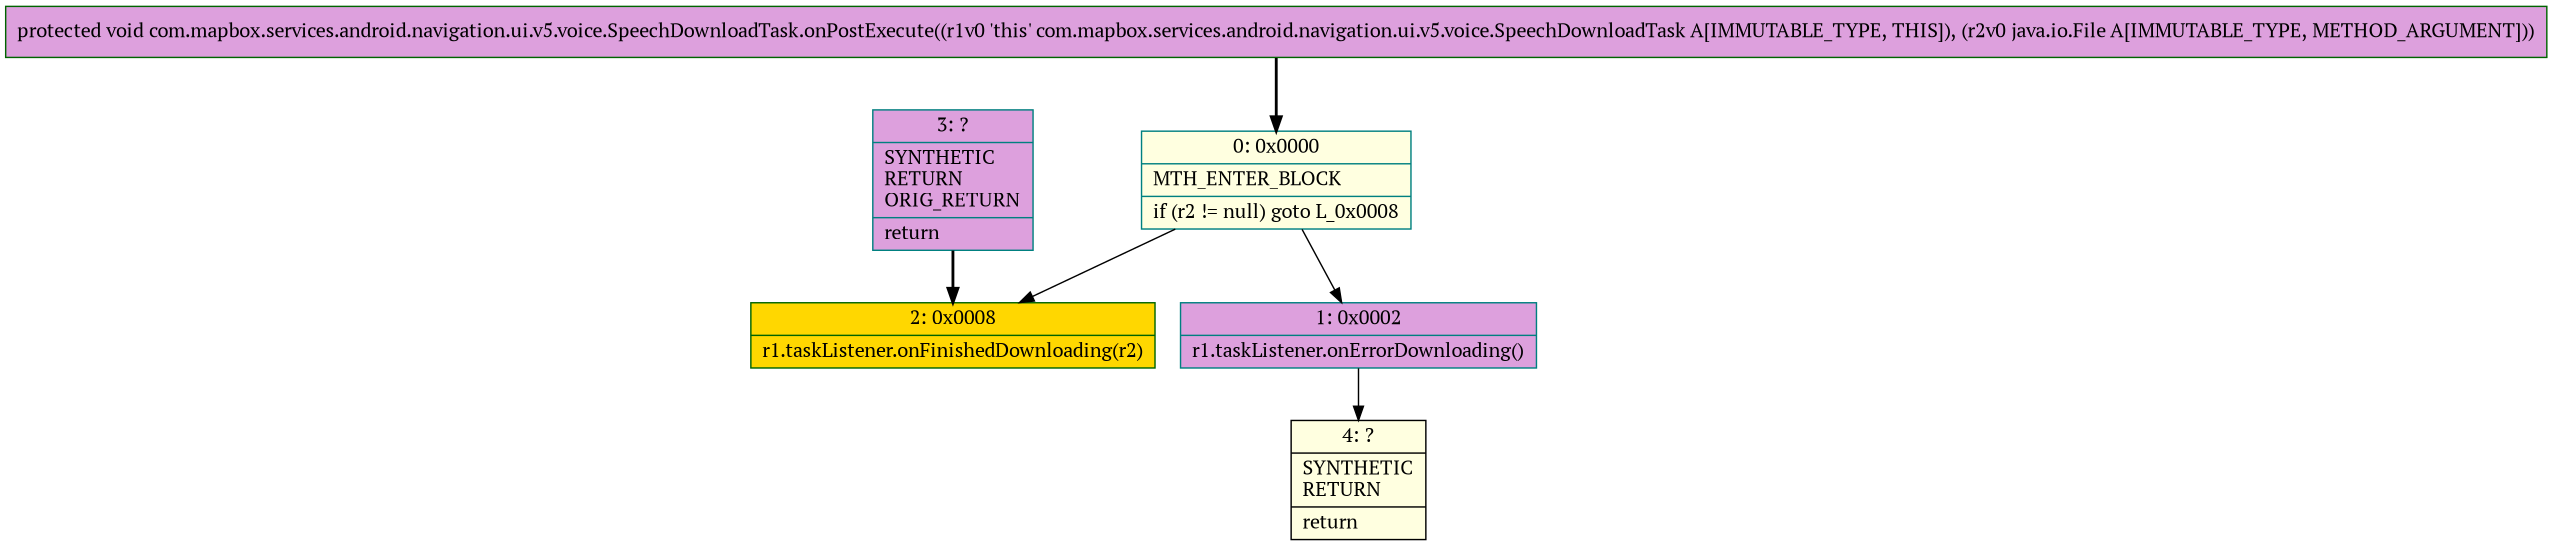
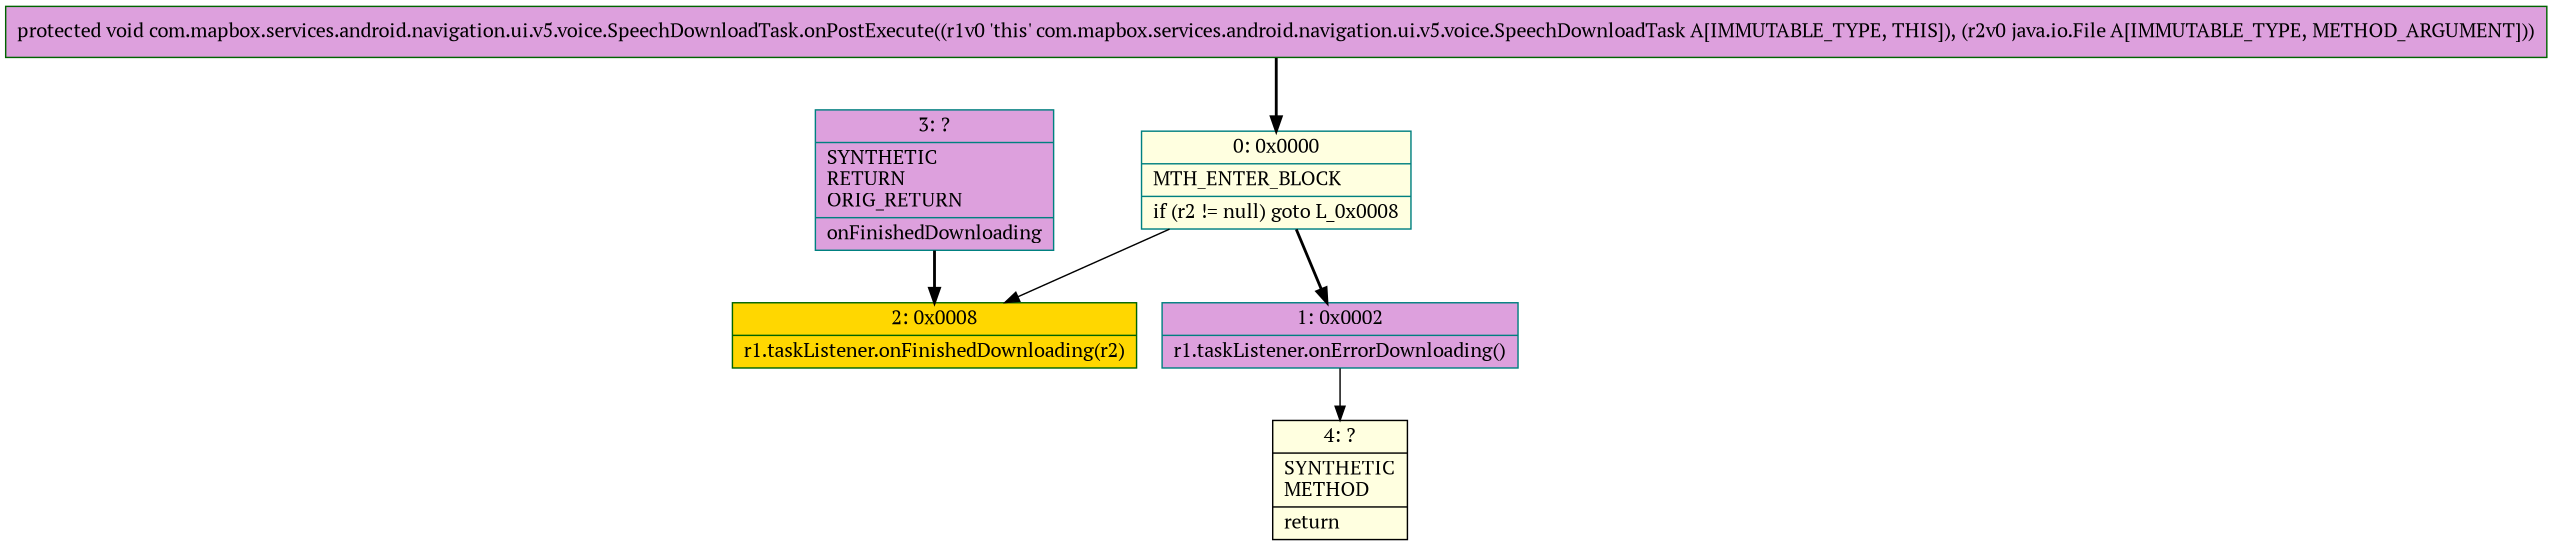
(913, 233) -> (934, 233)
(1318, 260) -> (1309, 259)
(1342, 490) -> (1327, 490)
